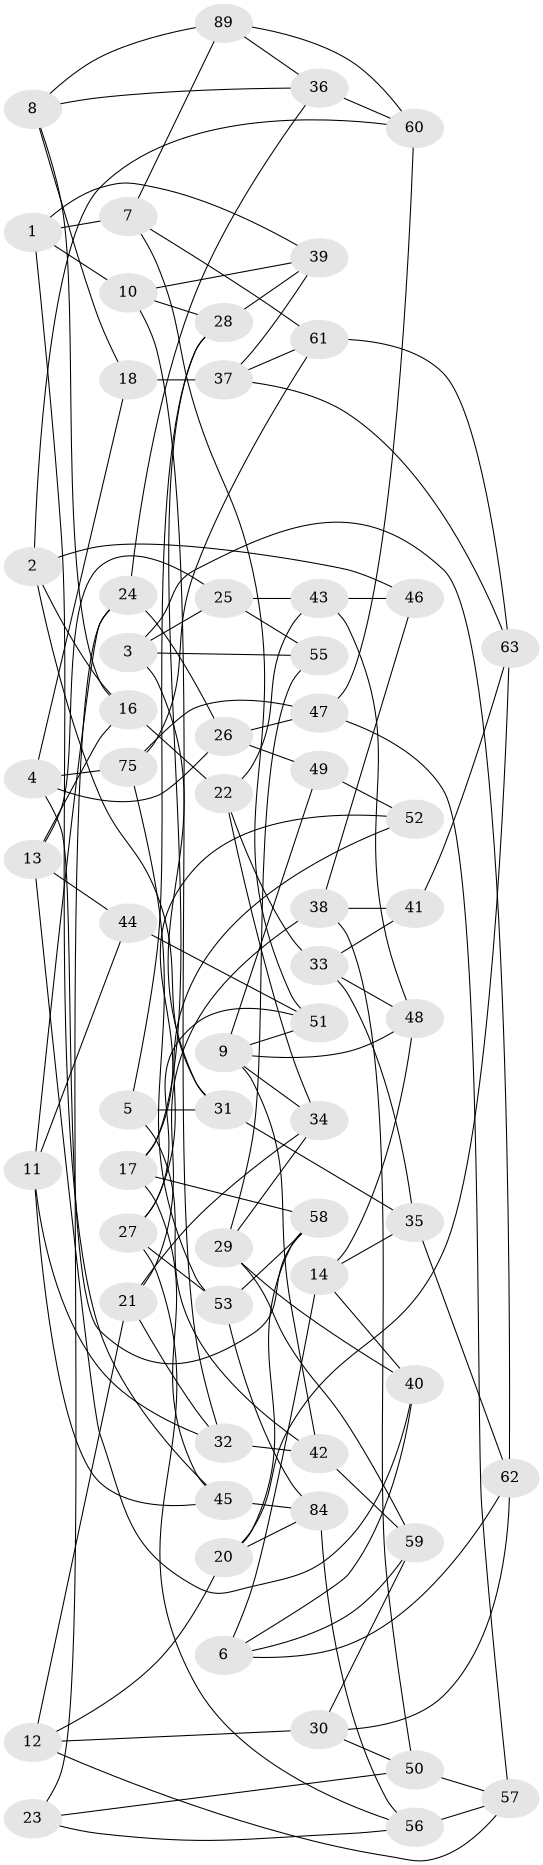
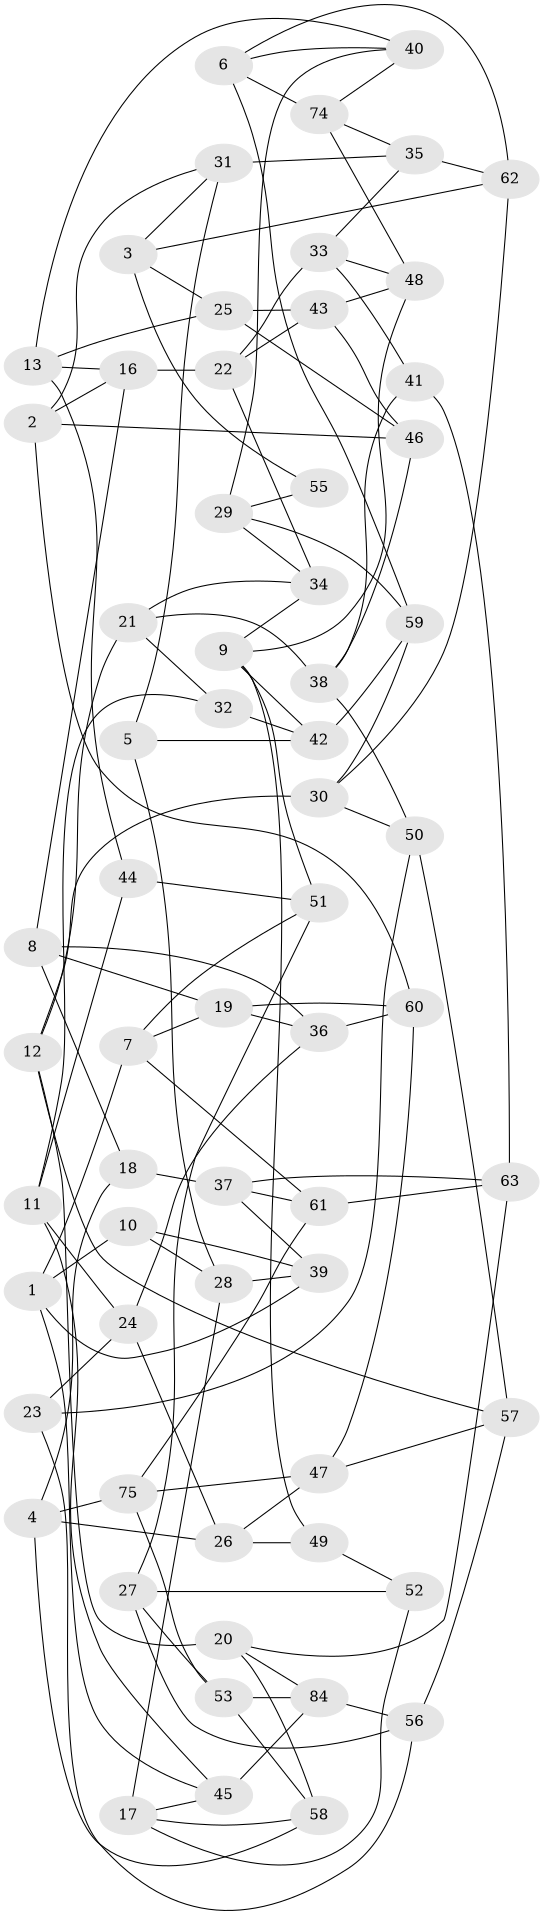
(224, 23) -> (224, 1008)
(272, 627) -> (320, 375)
(184, 726) -> none
(319, 1275) -> (319, 114)
